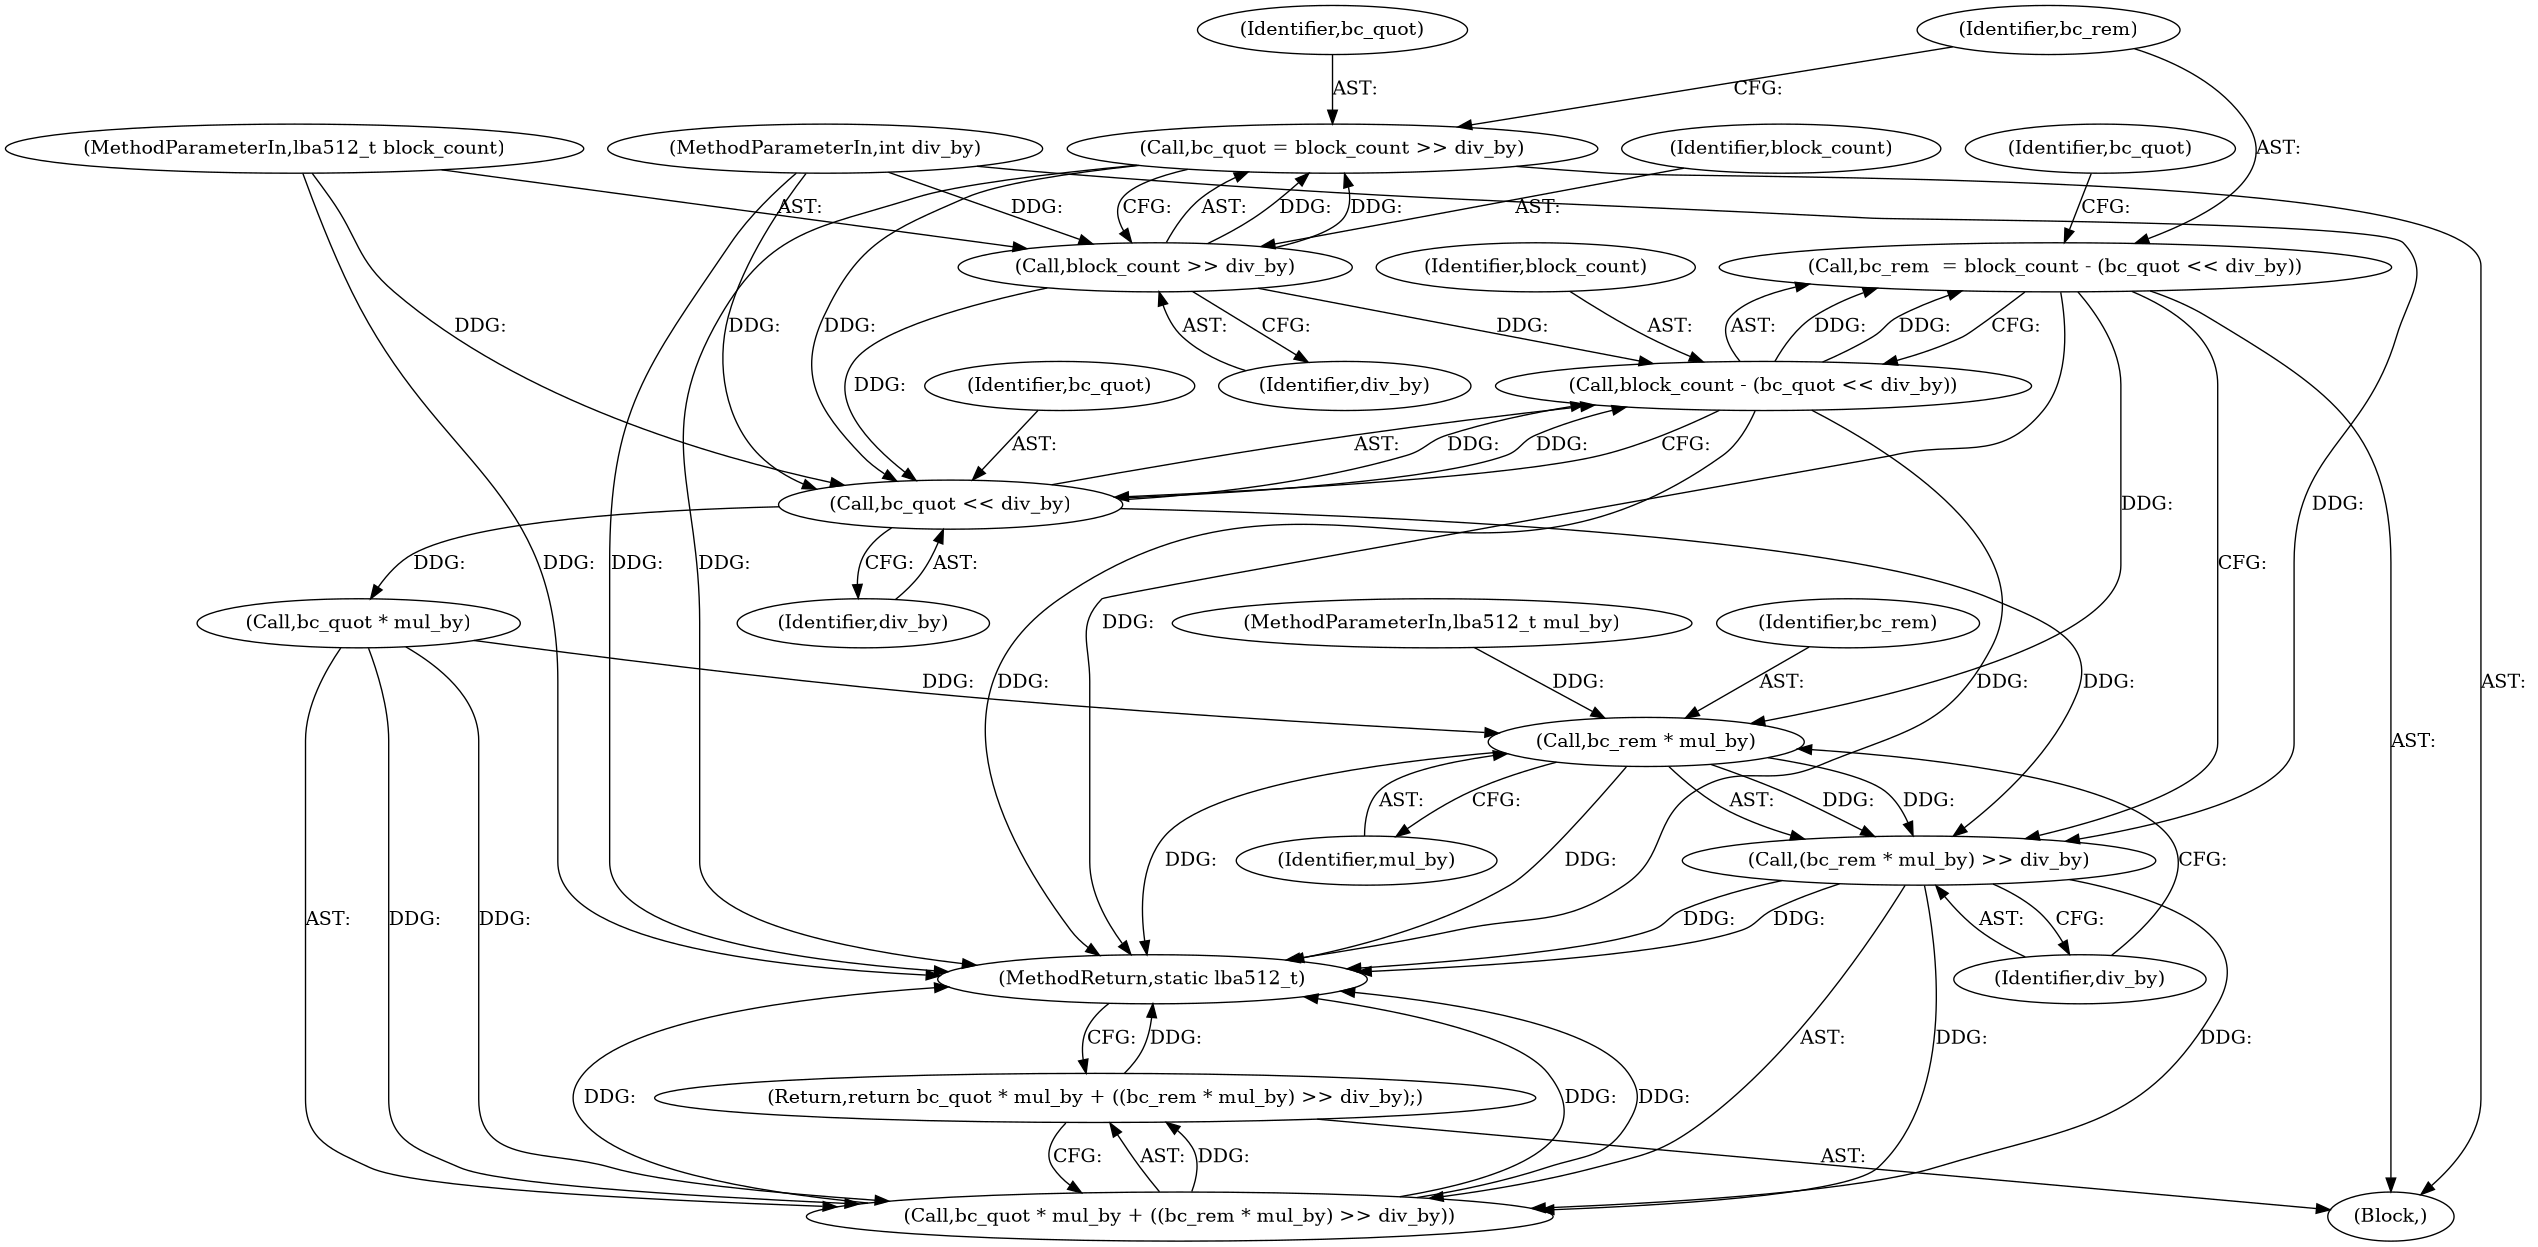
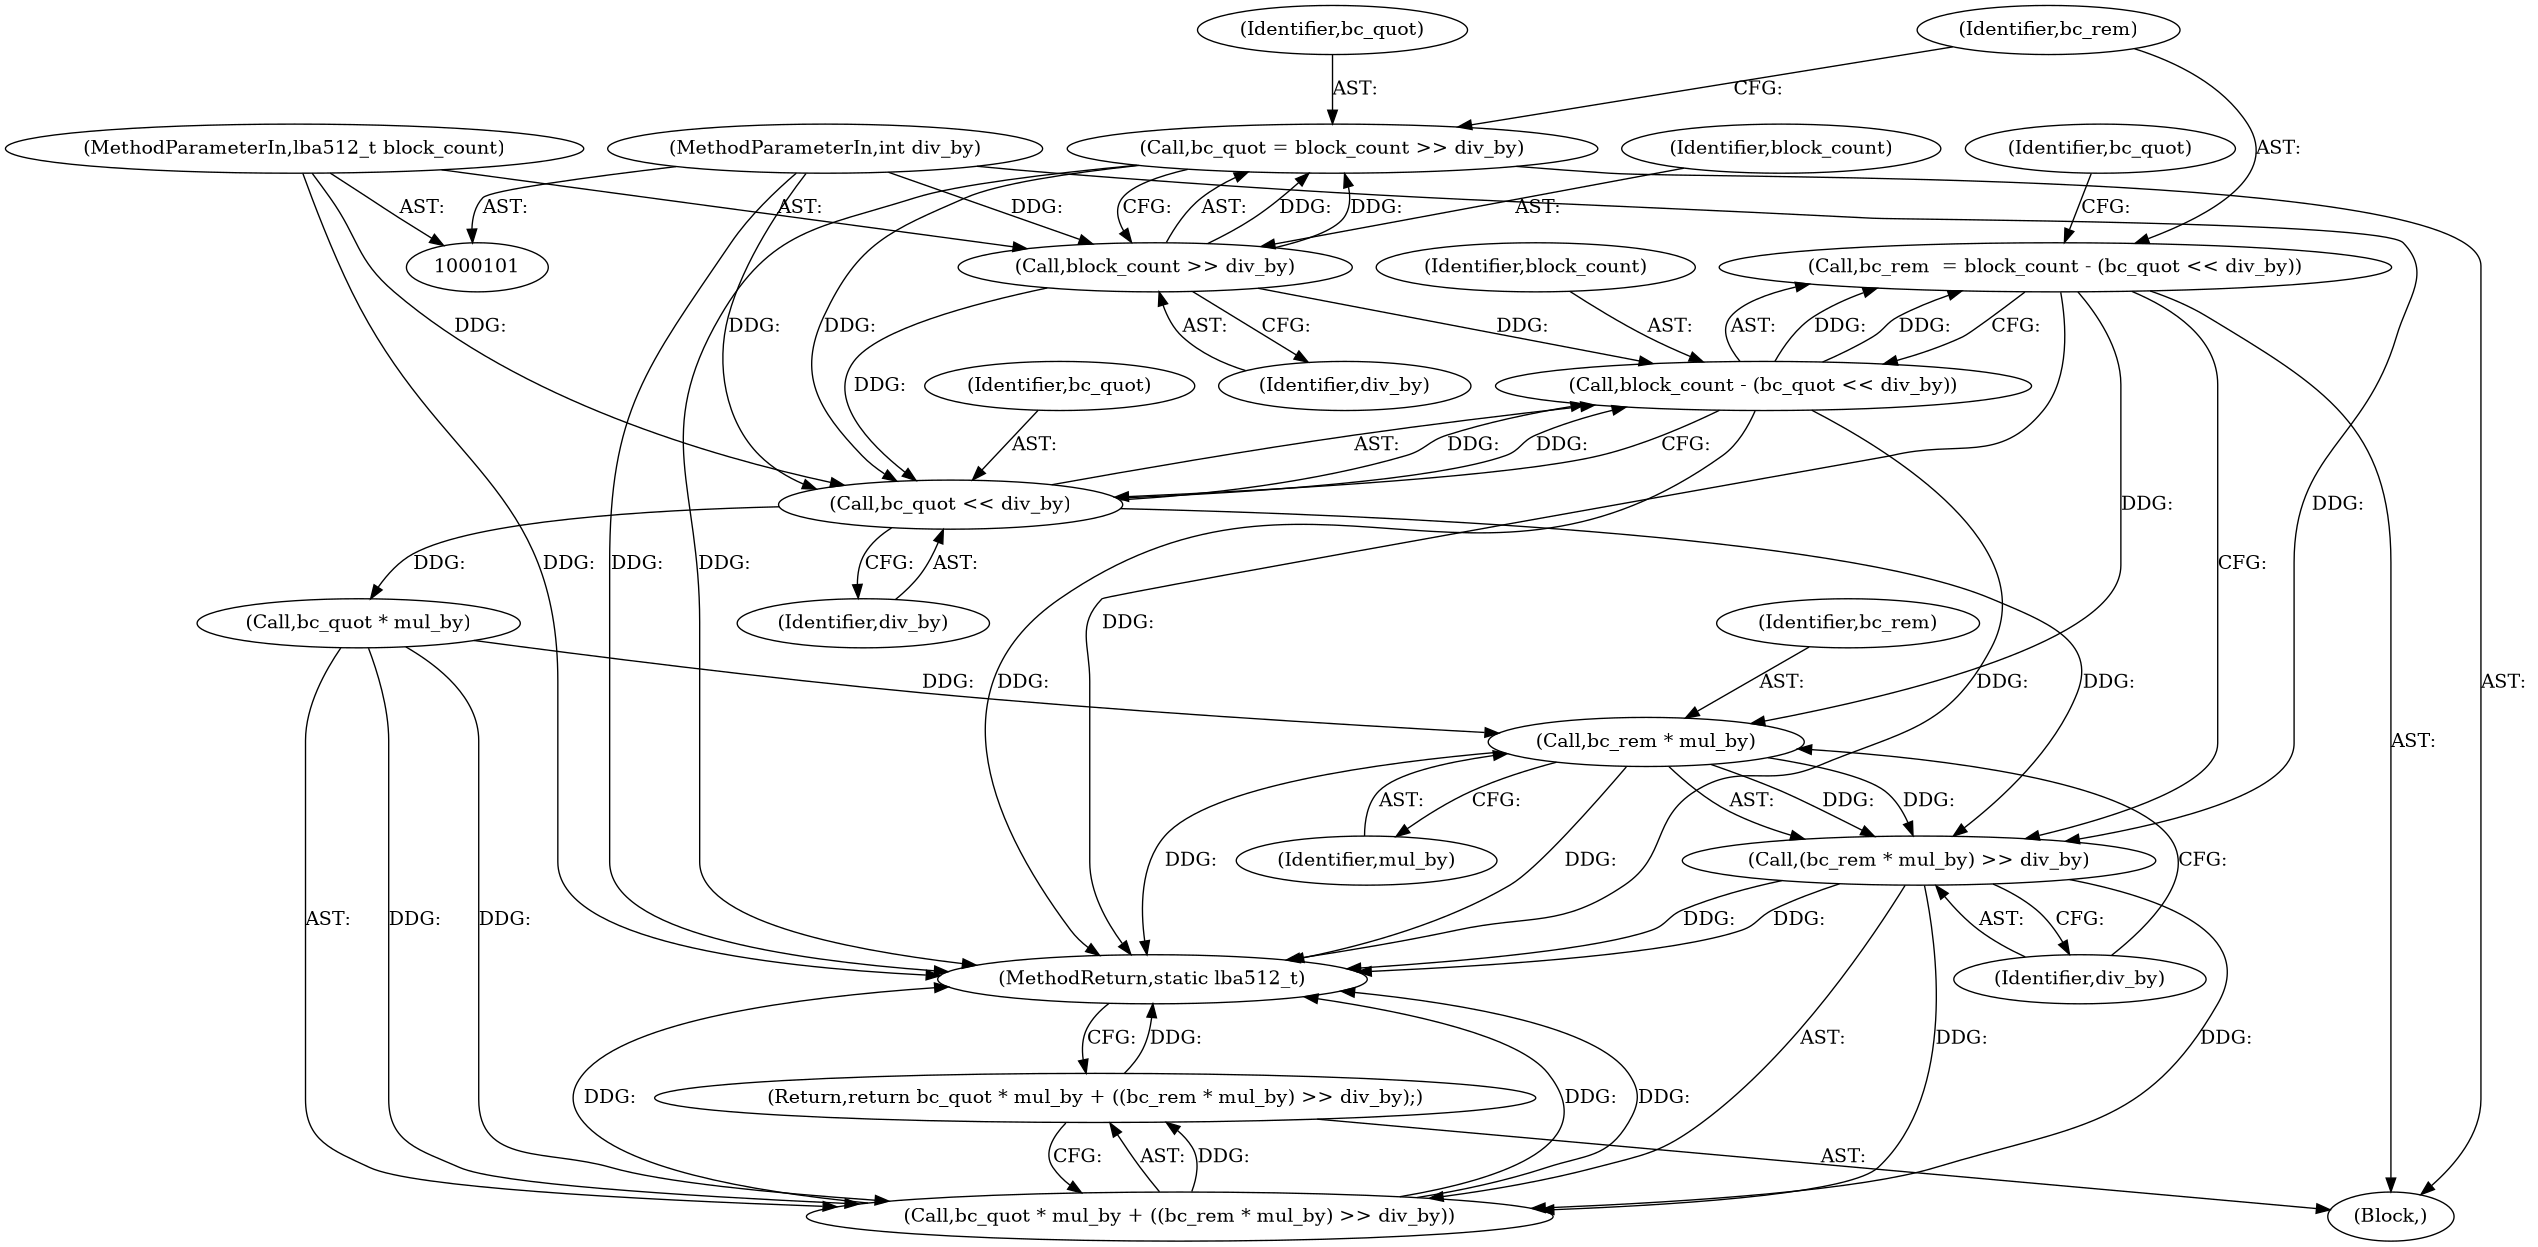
none -> (477, 267)
(1432, 623) -> none
